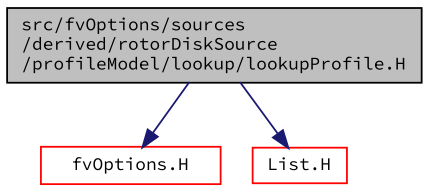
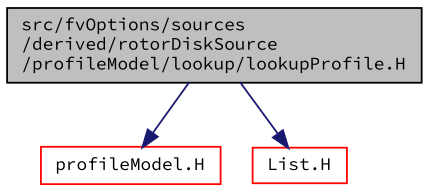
(131, 165) -> (131, 165)
